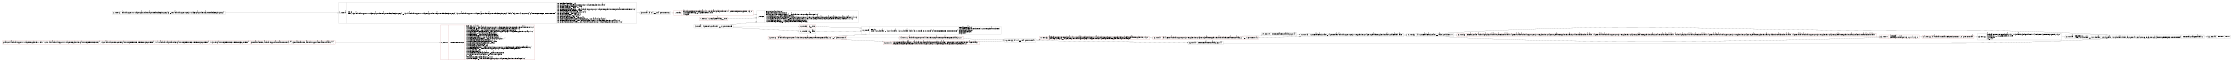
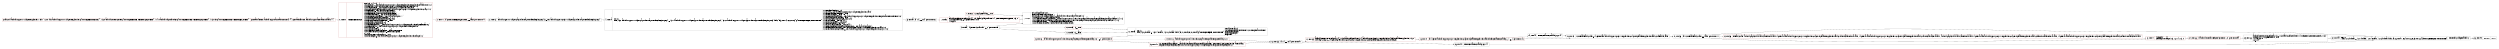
(774, 12) -> (1040, 13)
none -> (461, 20)
(2079, 36) -> (2344, 37)
